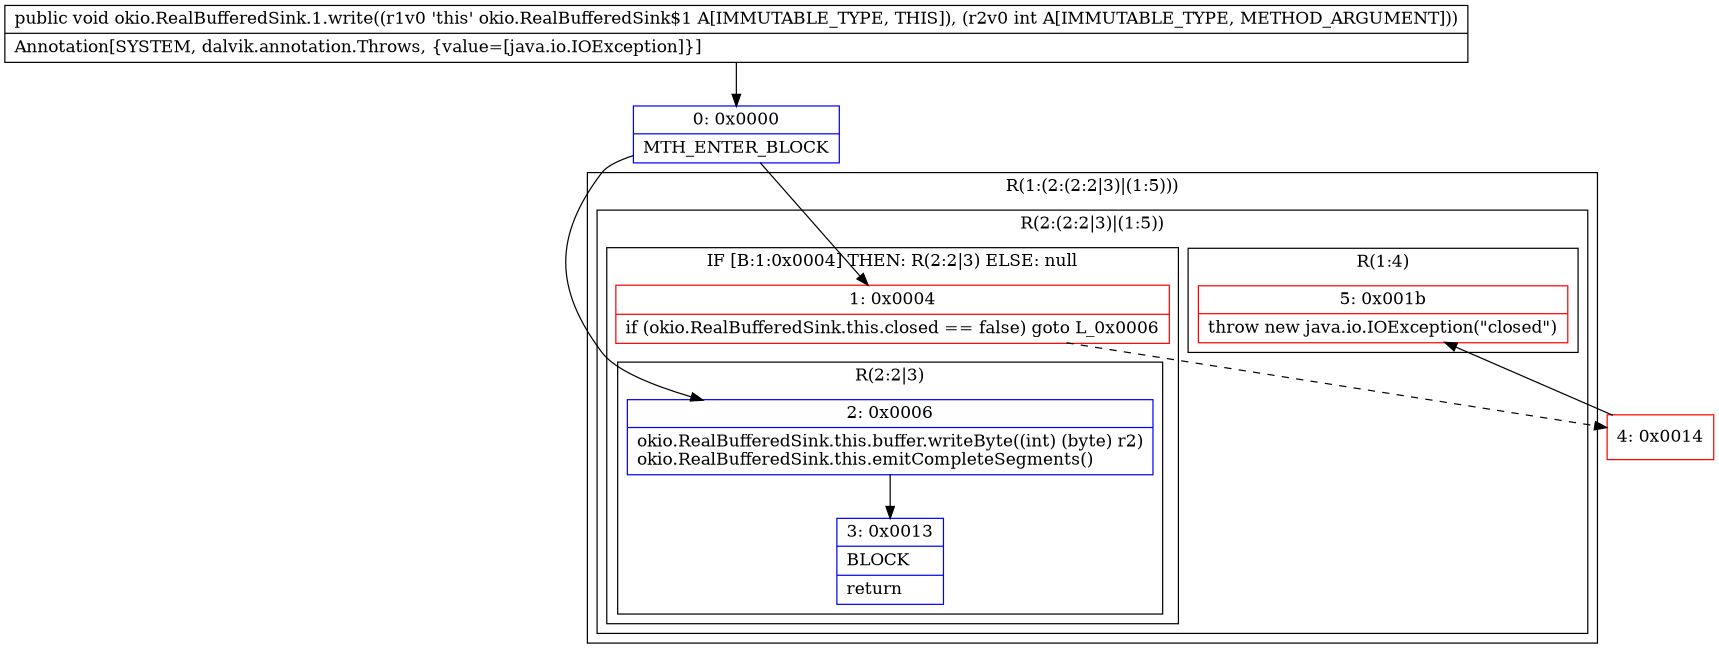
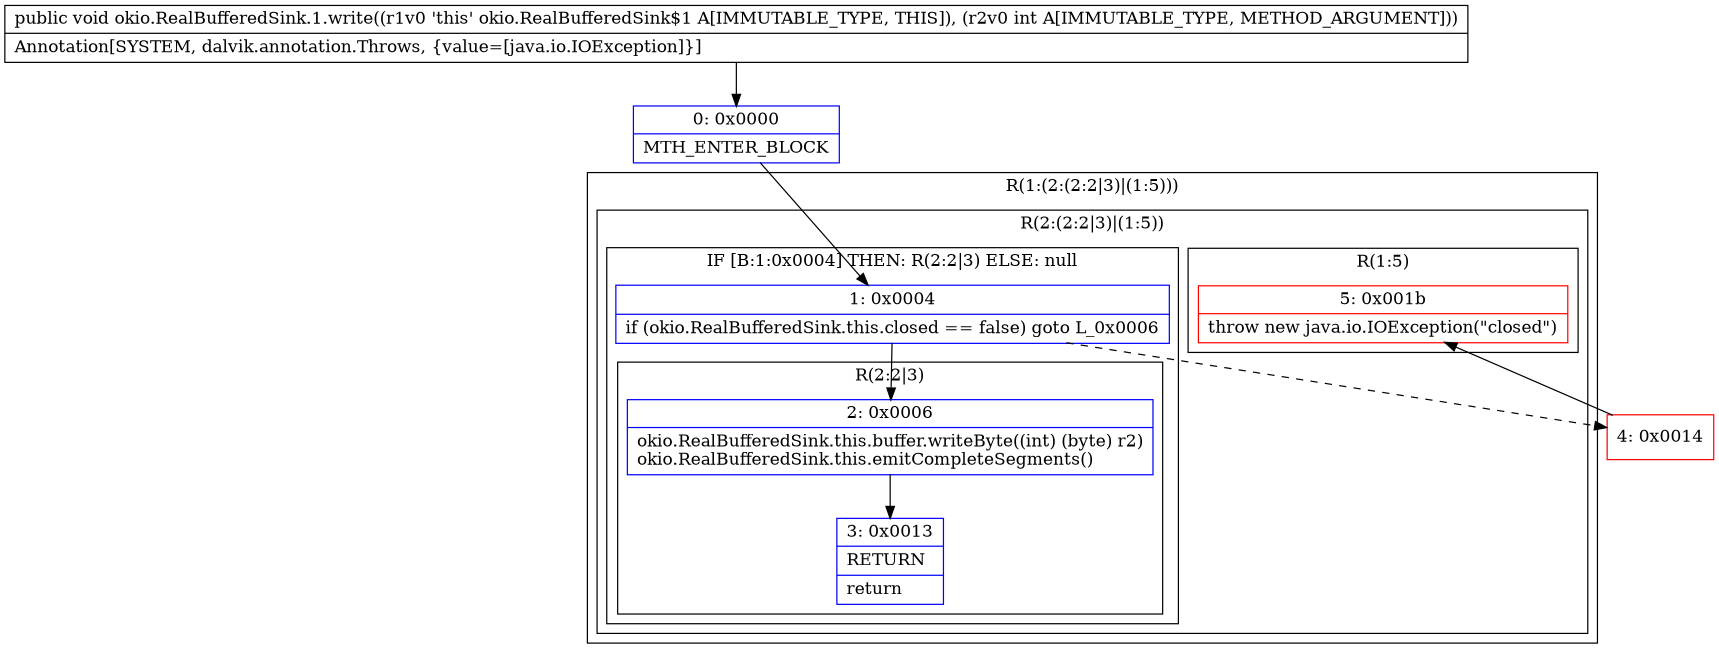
(1383, 262) -> (1383, 262)
(571, 294) -> (892, 370)
(893, 314) -> (893, 314)
(878, 560) -> (886, 560)
